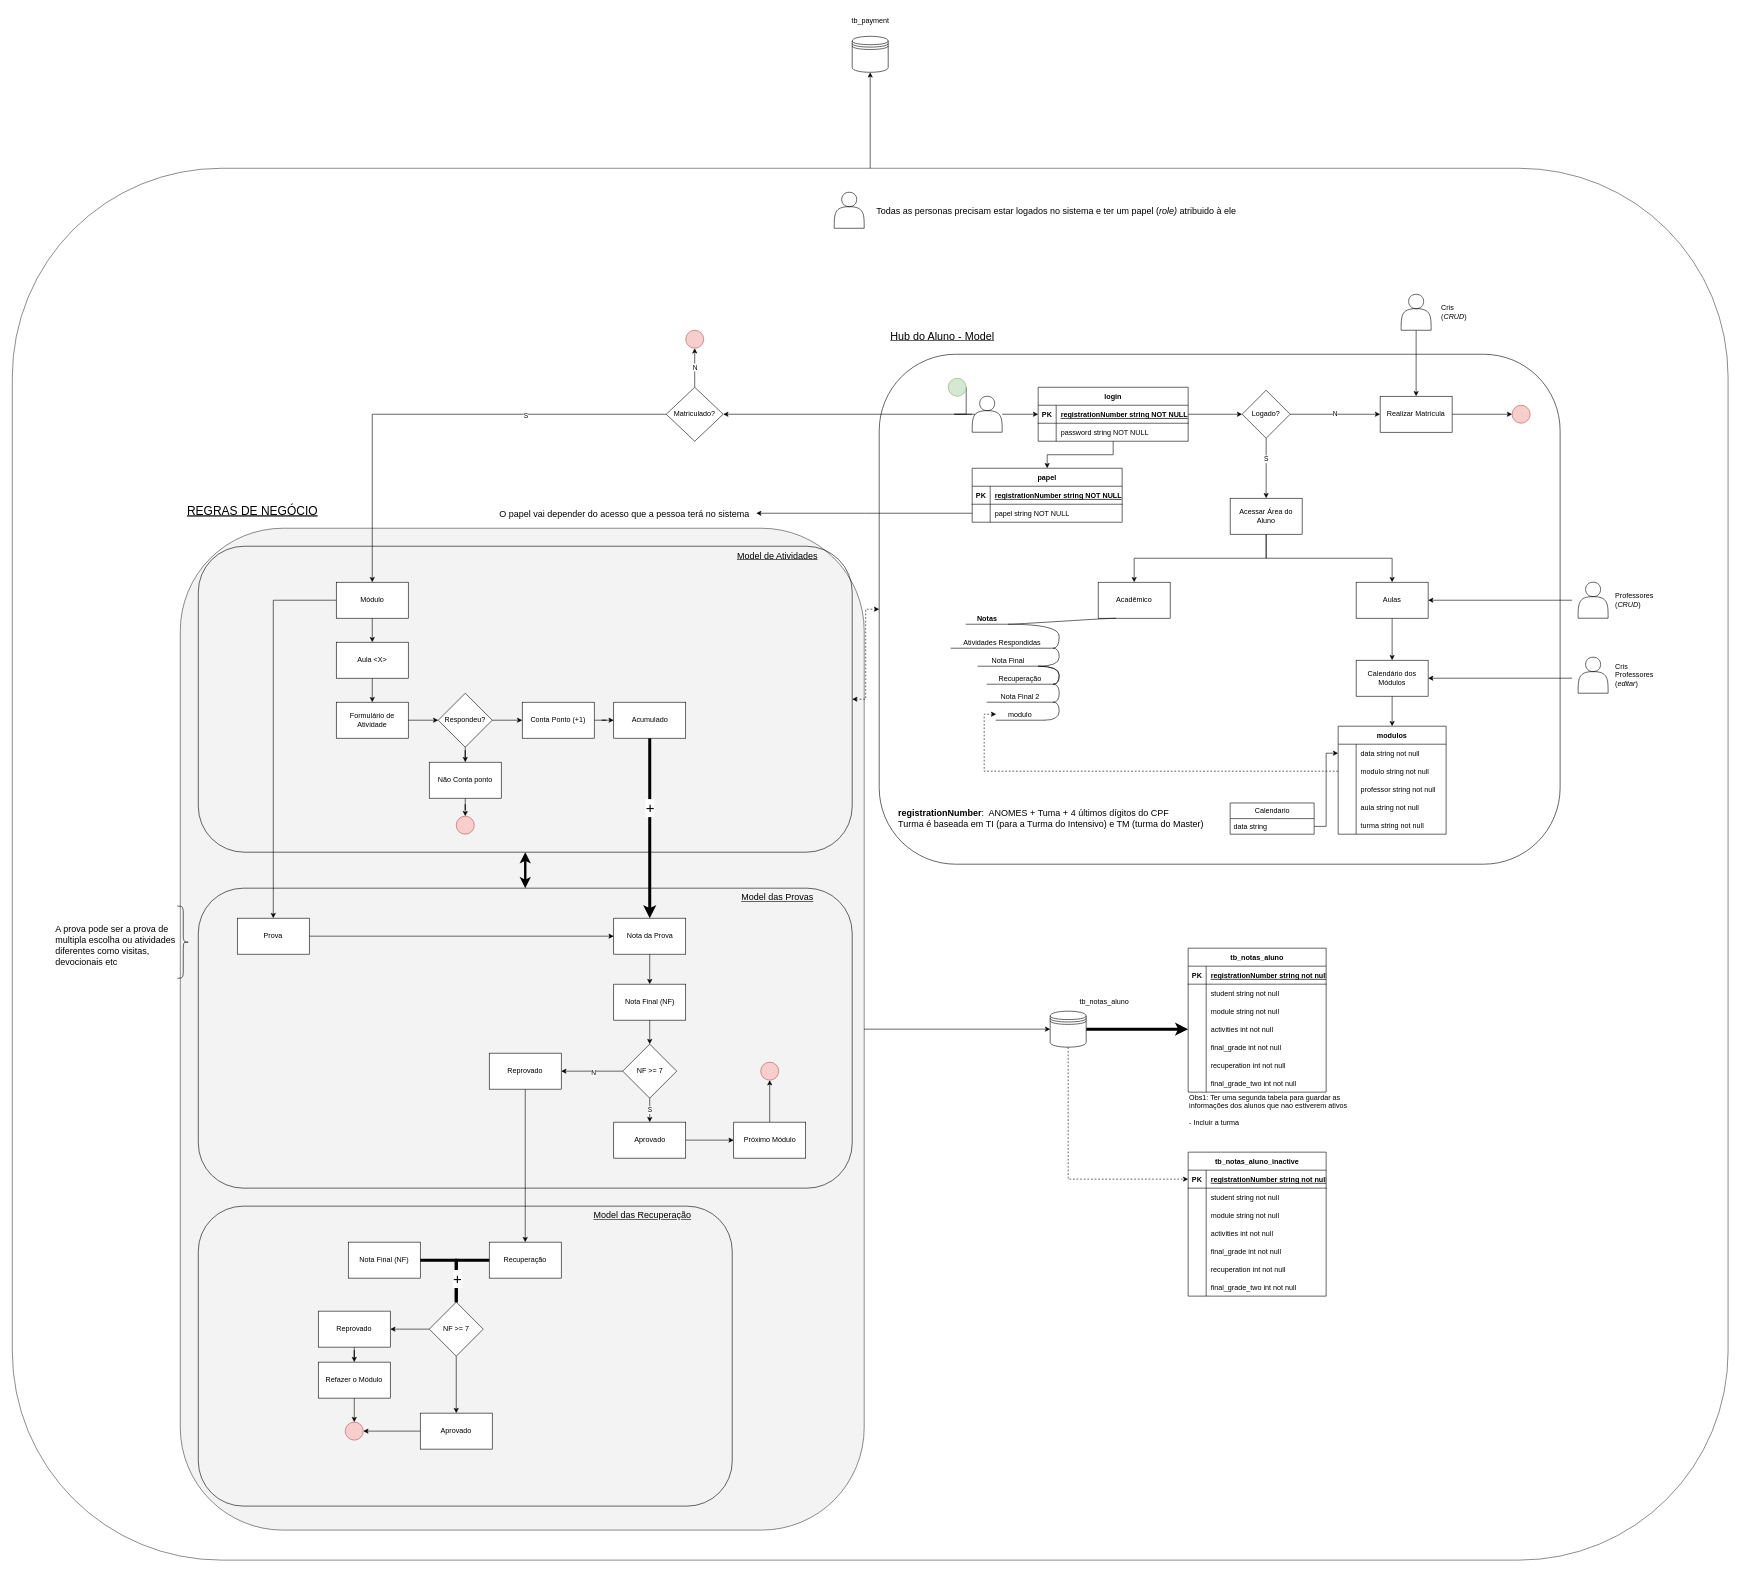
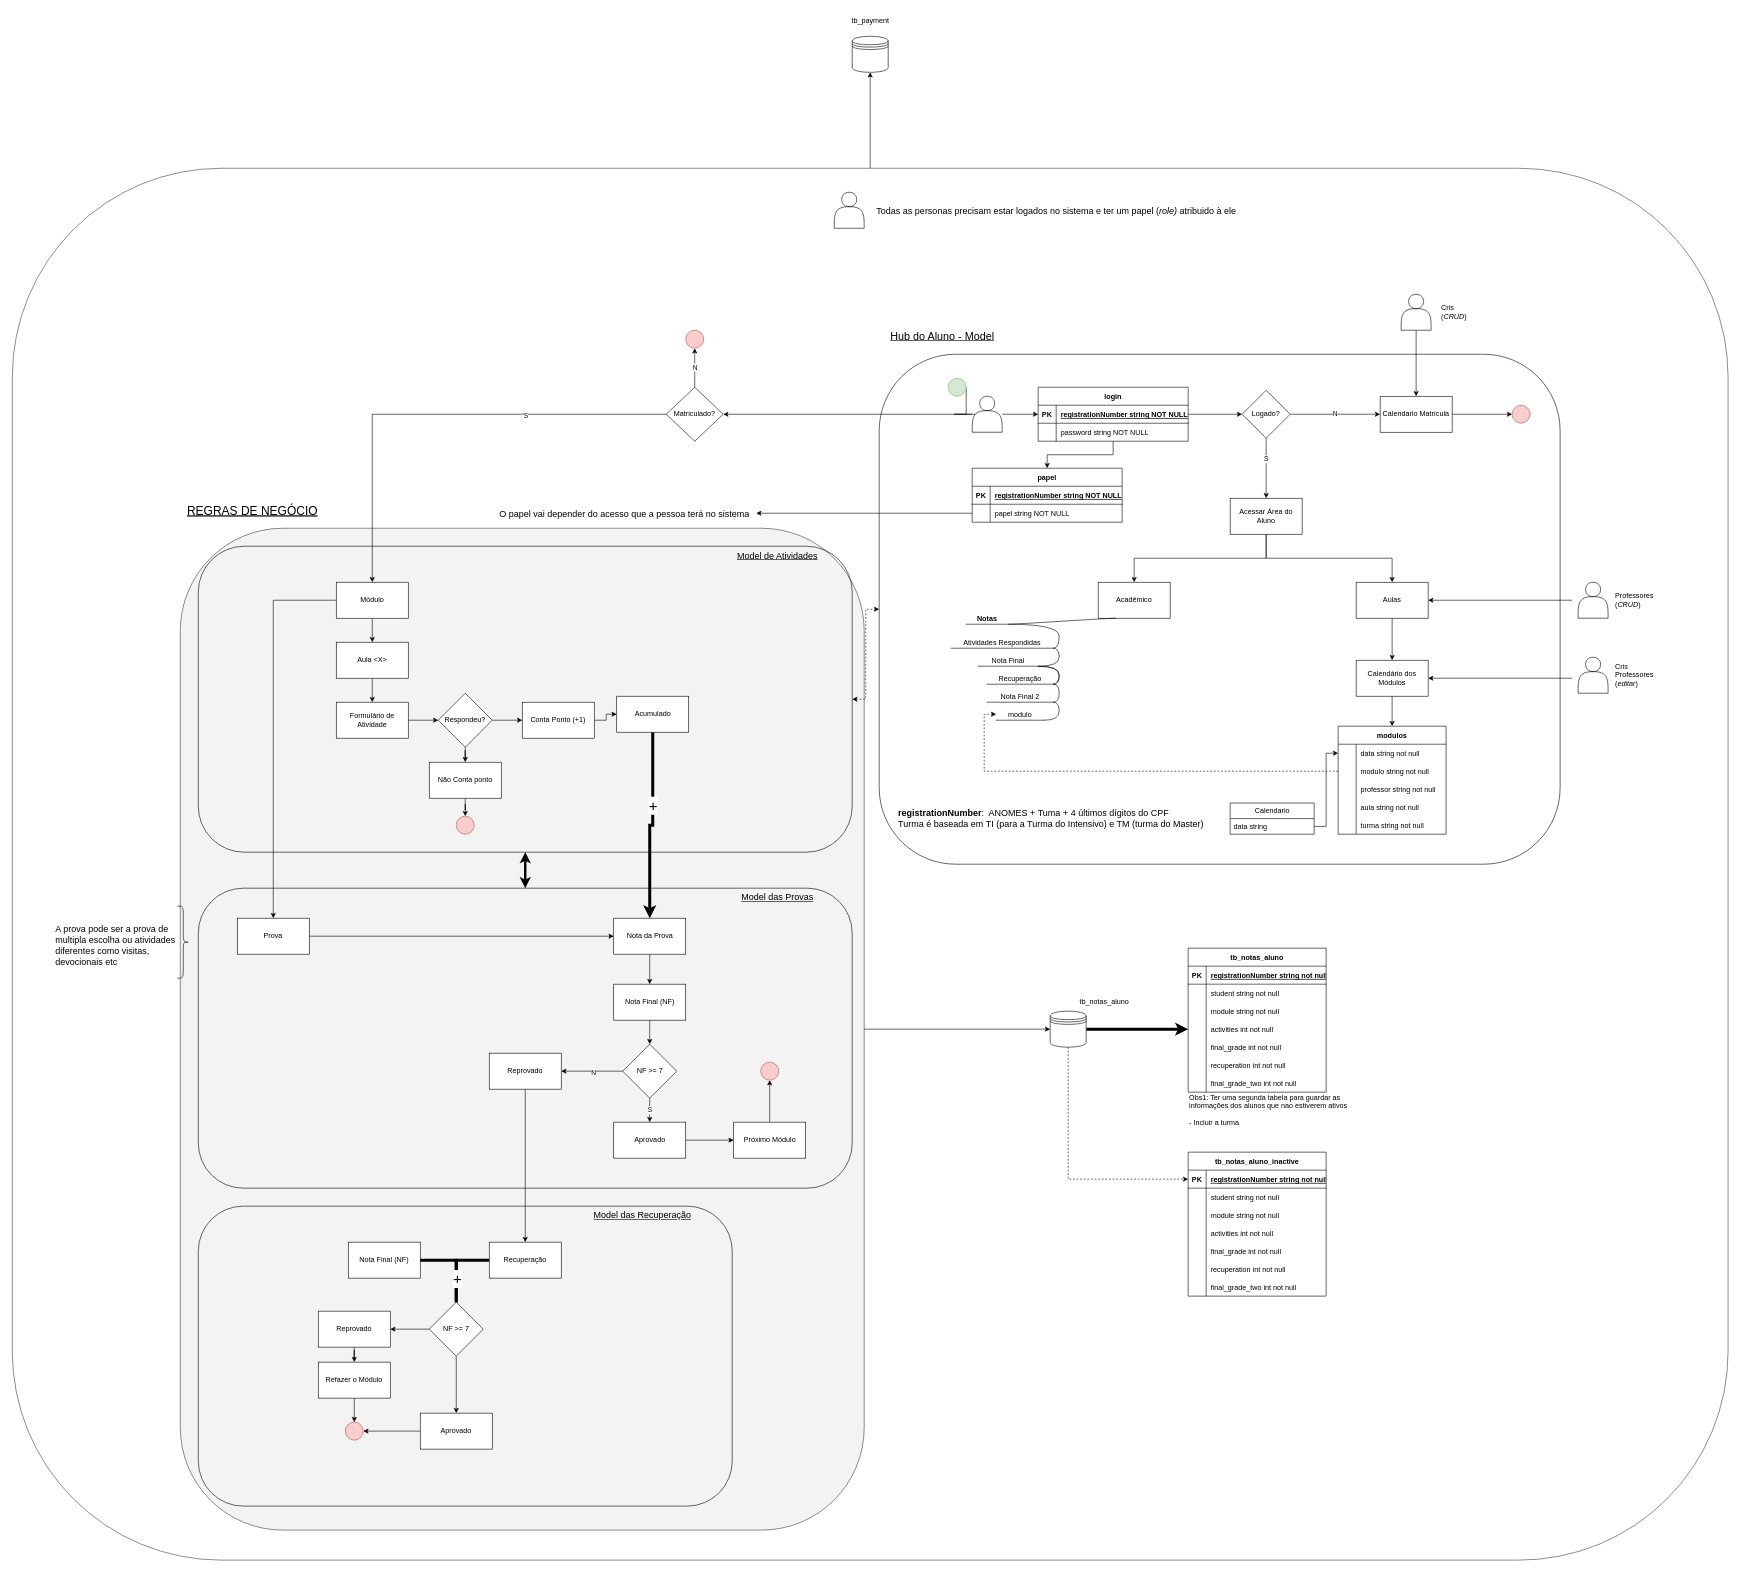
(1416, 414) -> (1416, 414)
(650, 720) -> (653, 714)
